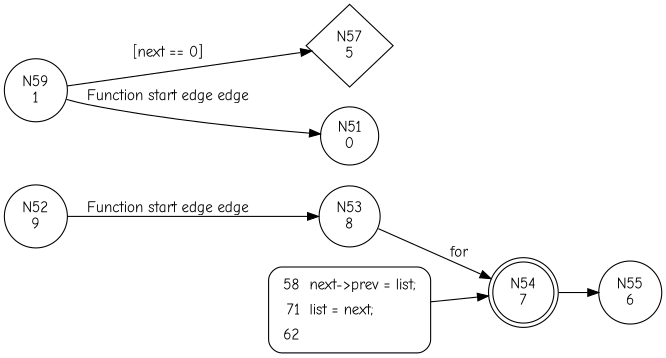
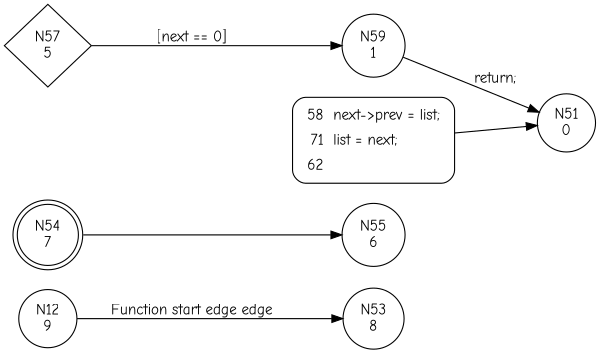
(184, 69) -> (211, 46)
(168, 96) -> (496, 79)
(36, 216) -> (48, 319)
(429, 251) -> none
(454, 299) -> (491, 130)
